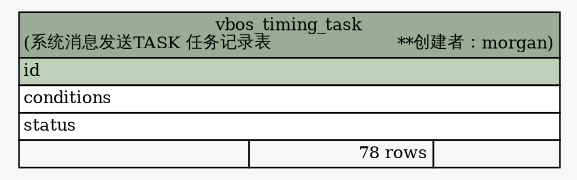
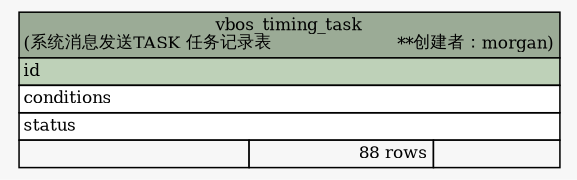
(394, 153) -> (394, 153)
